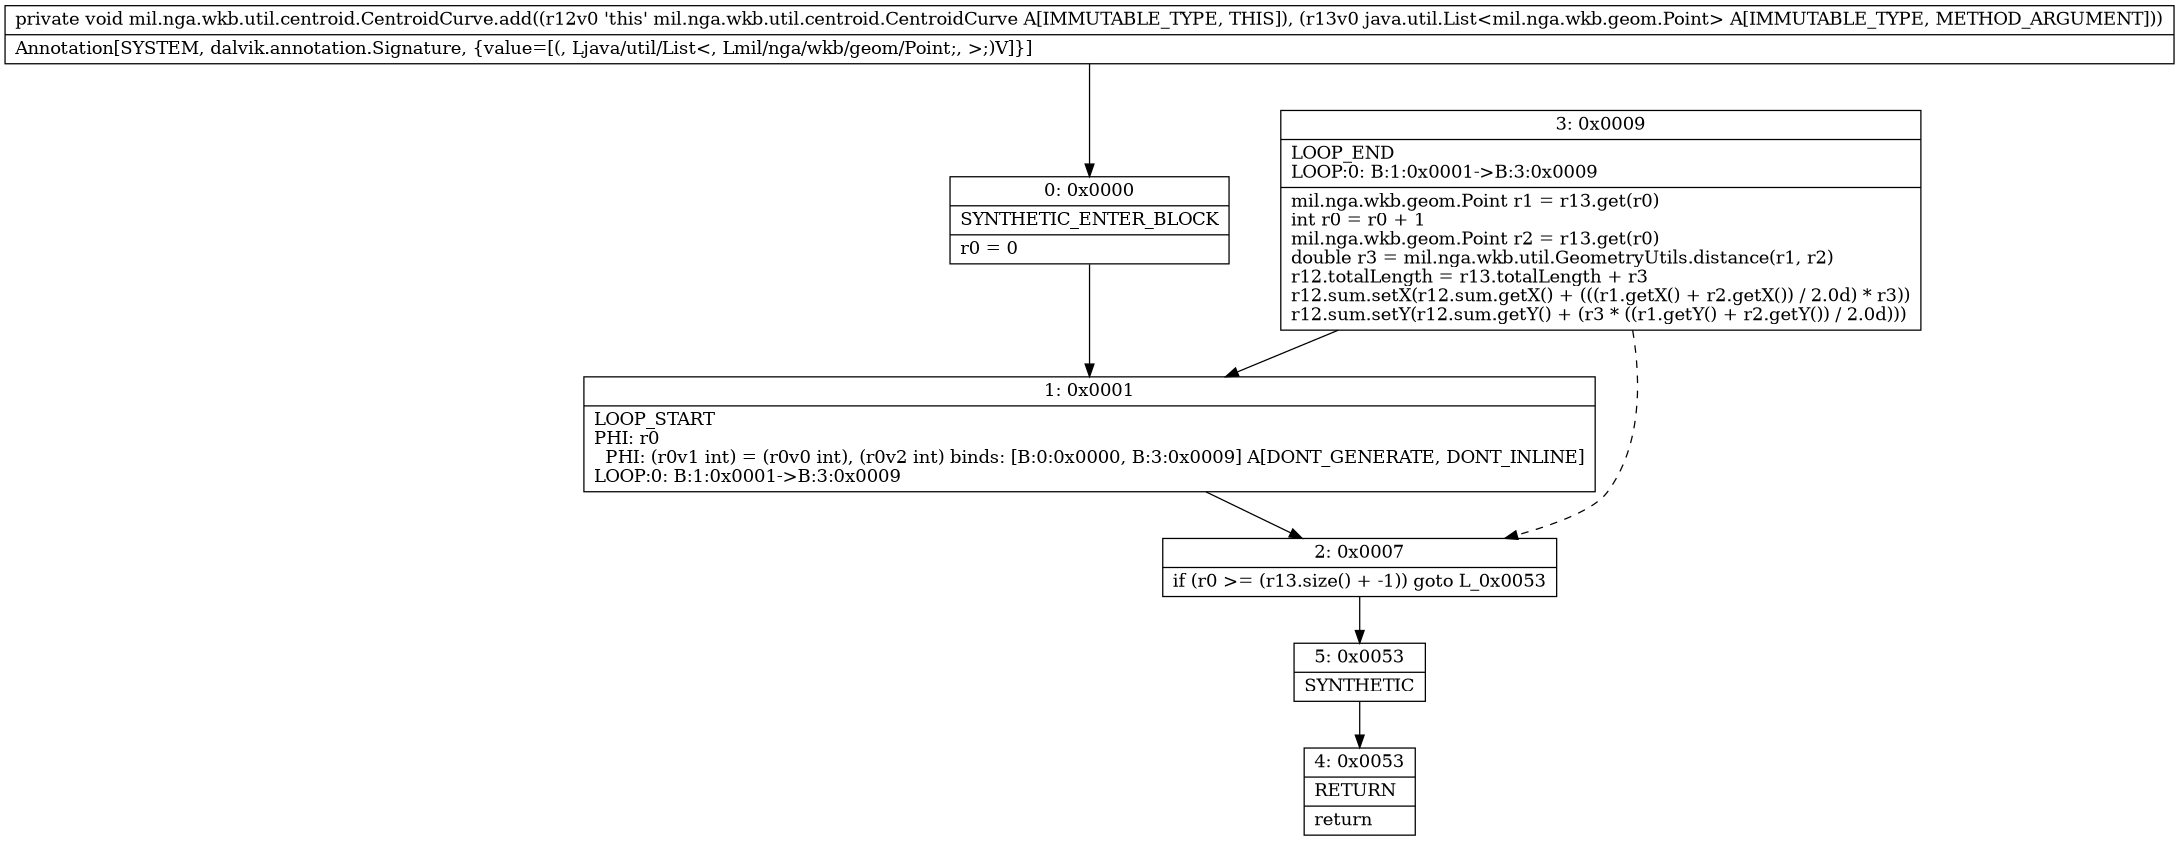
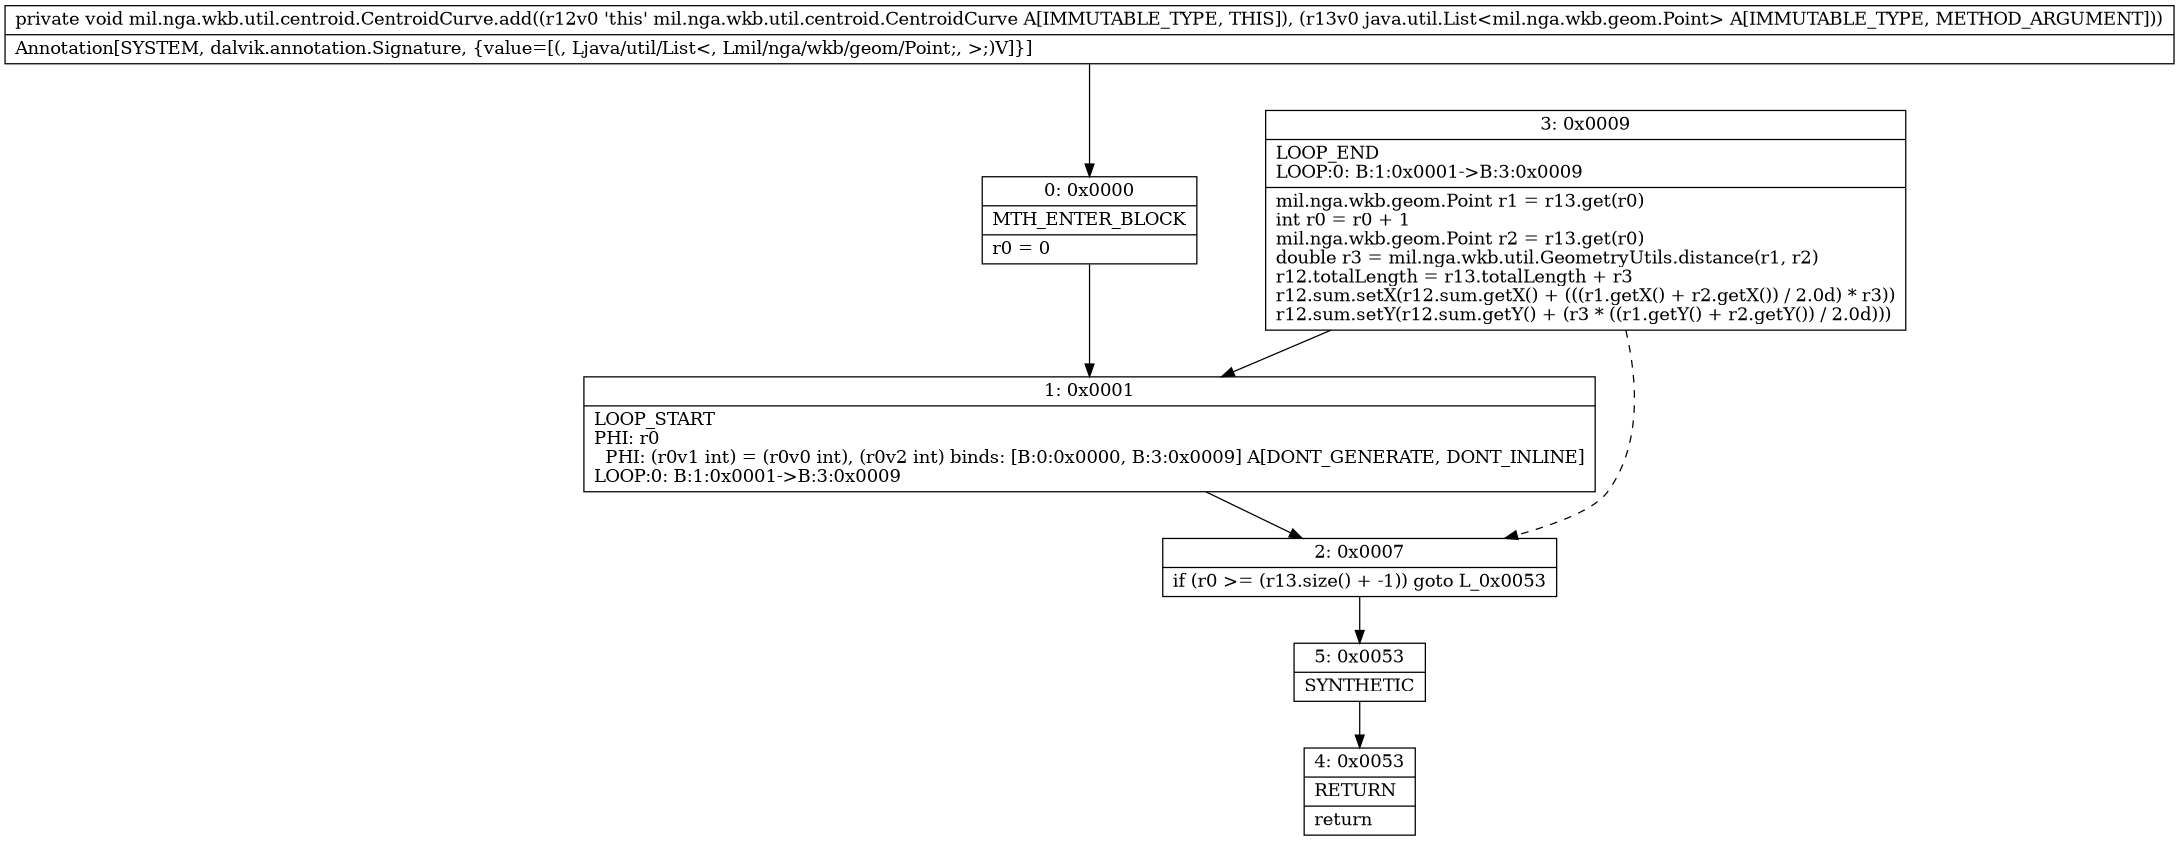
(1090, 220) -> (1090, 220)
